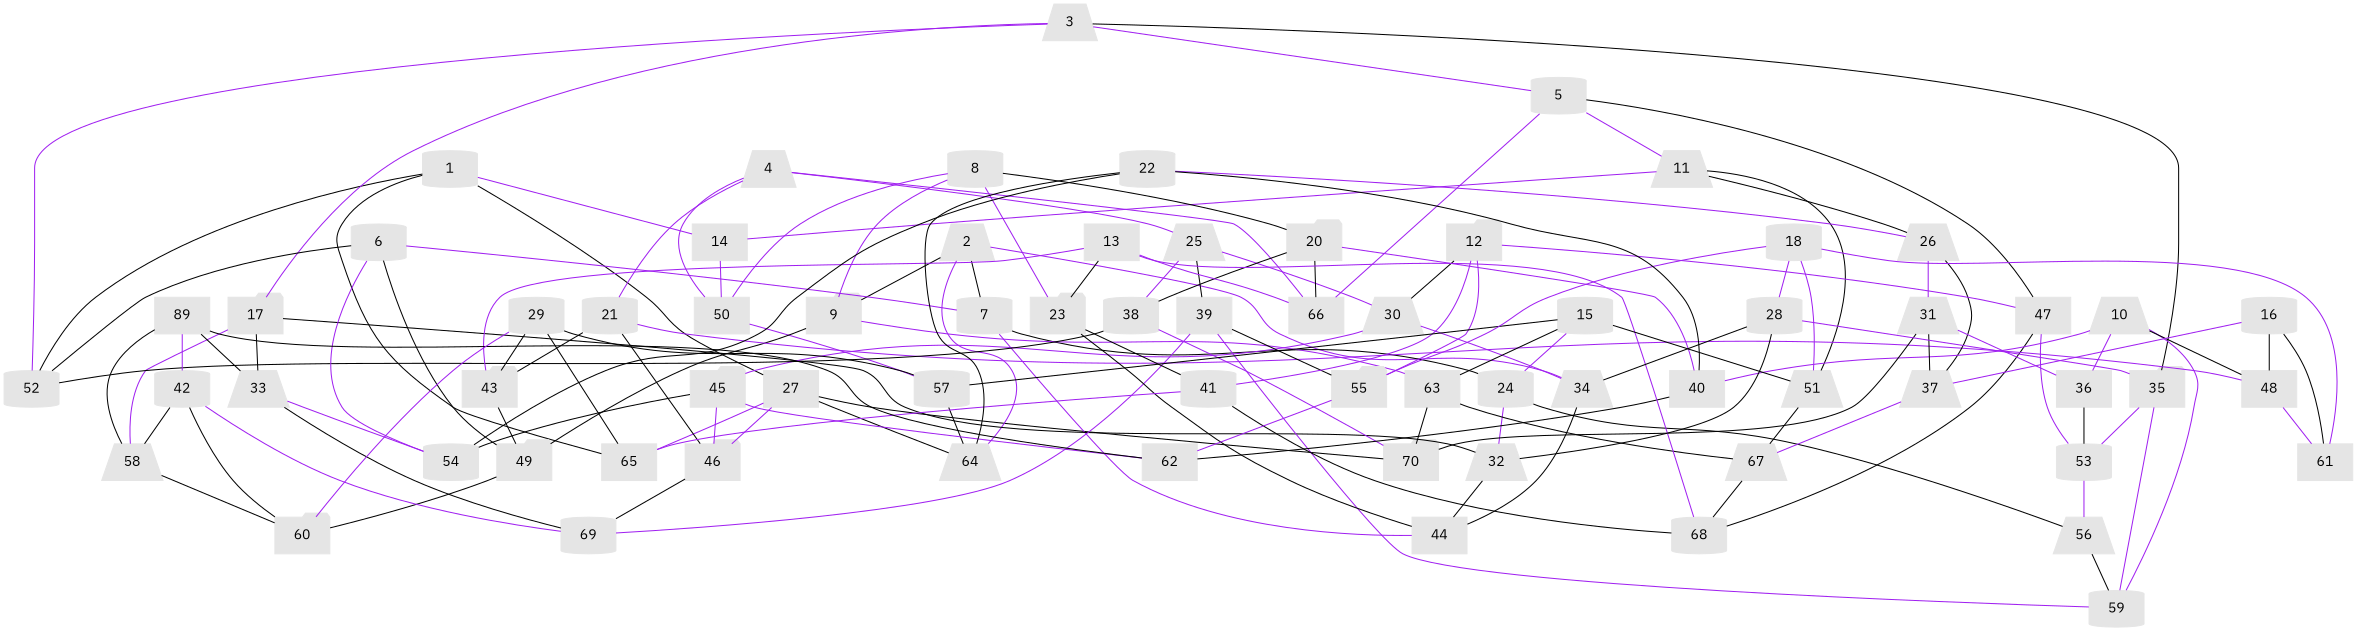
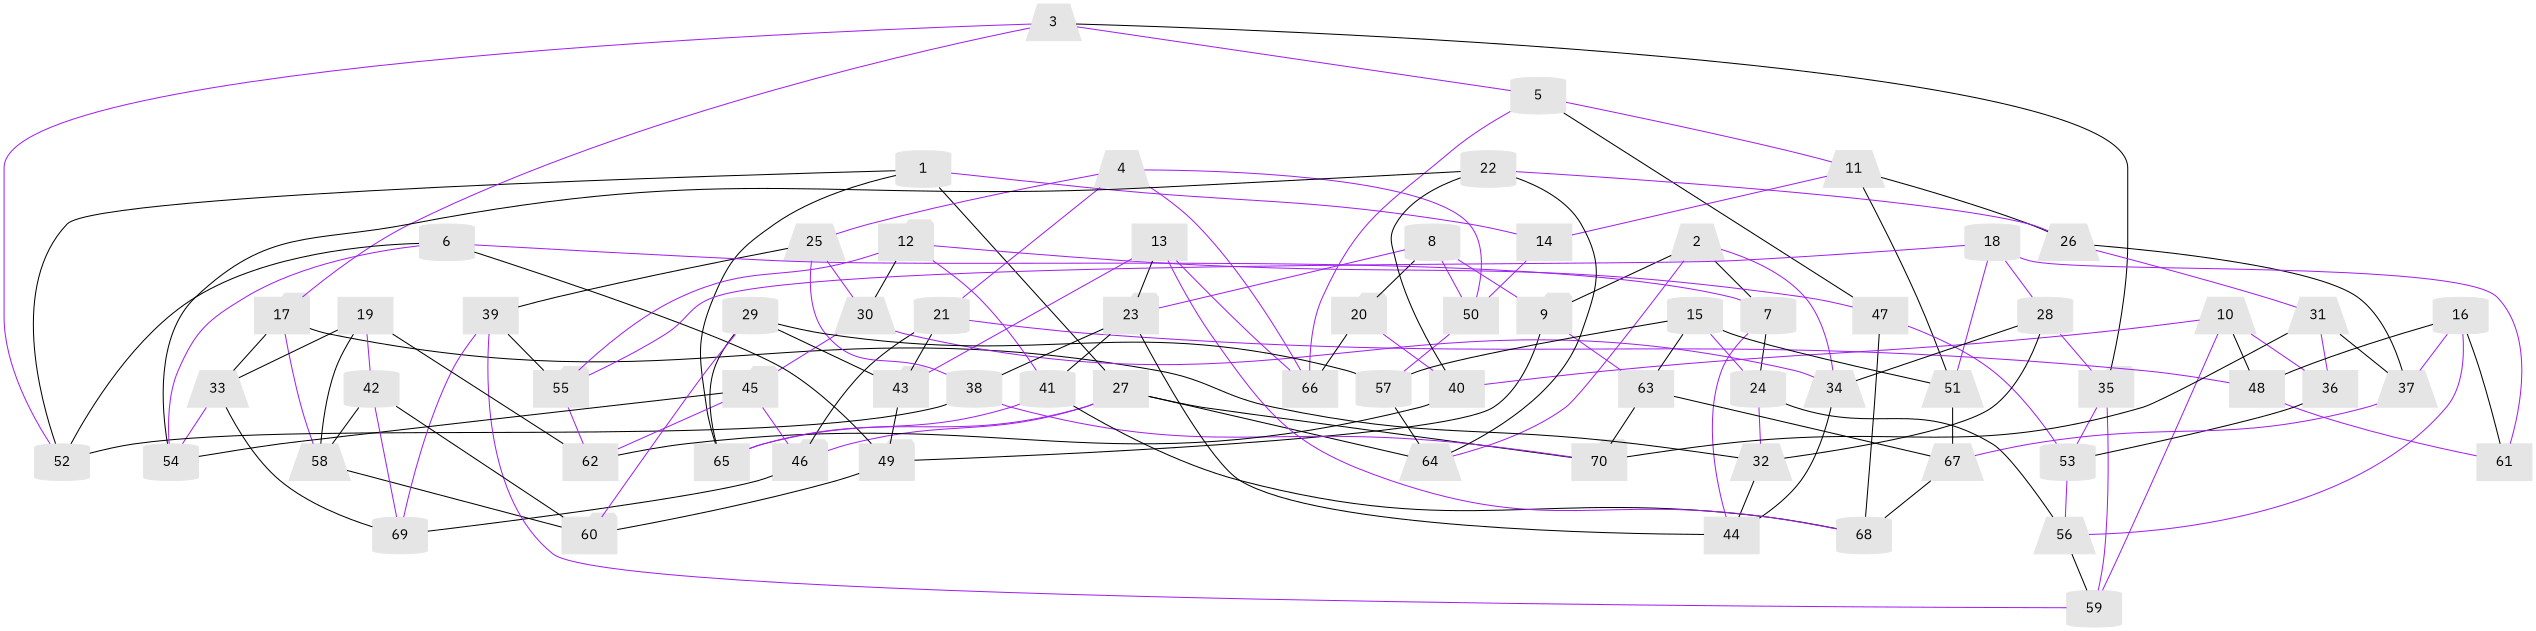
(1225, 275) -> (1053, 352)
(182, 316) -> (365, 316)
none -> (2317, 493)
